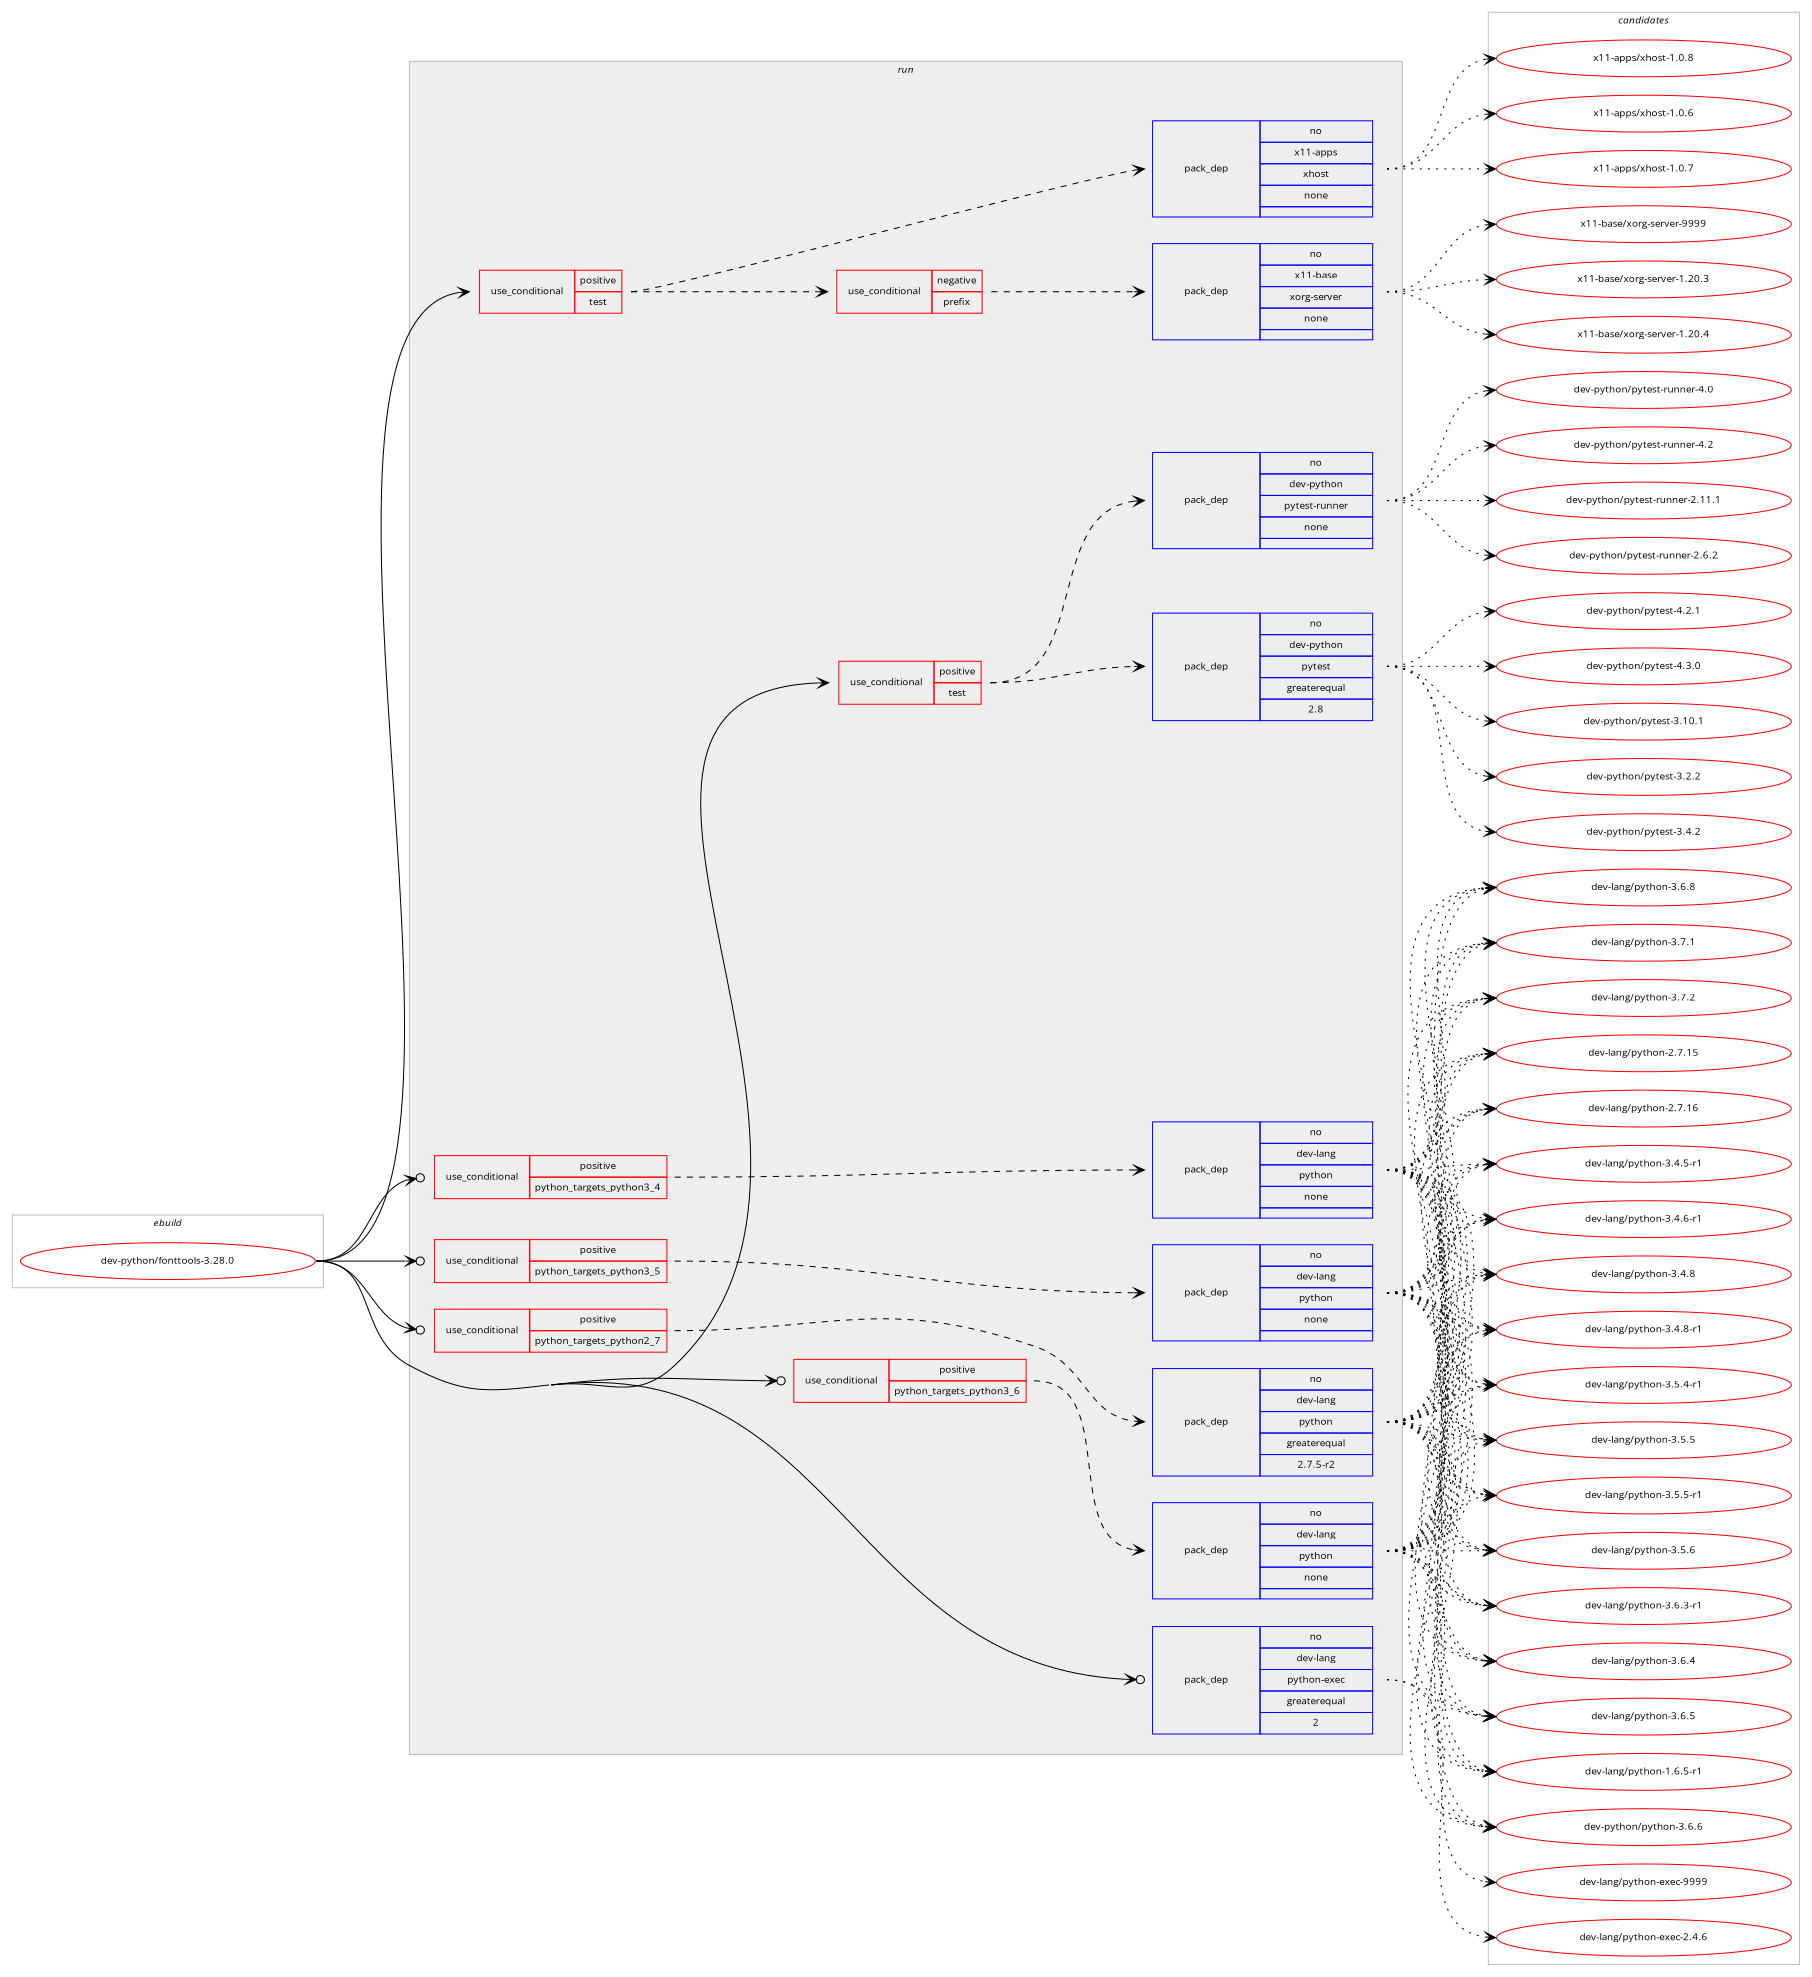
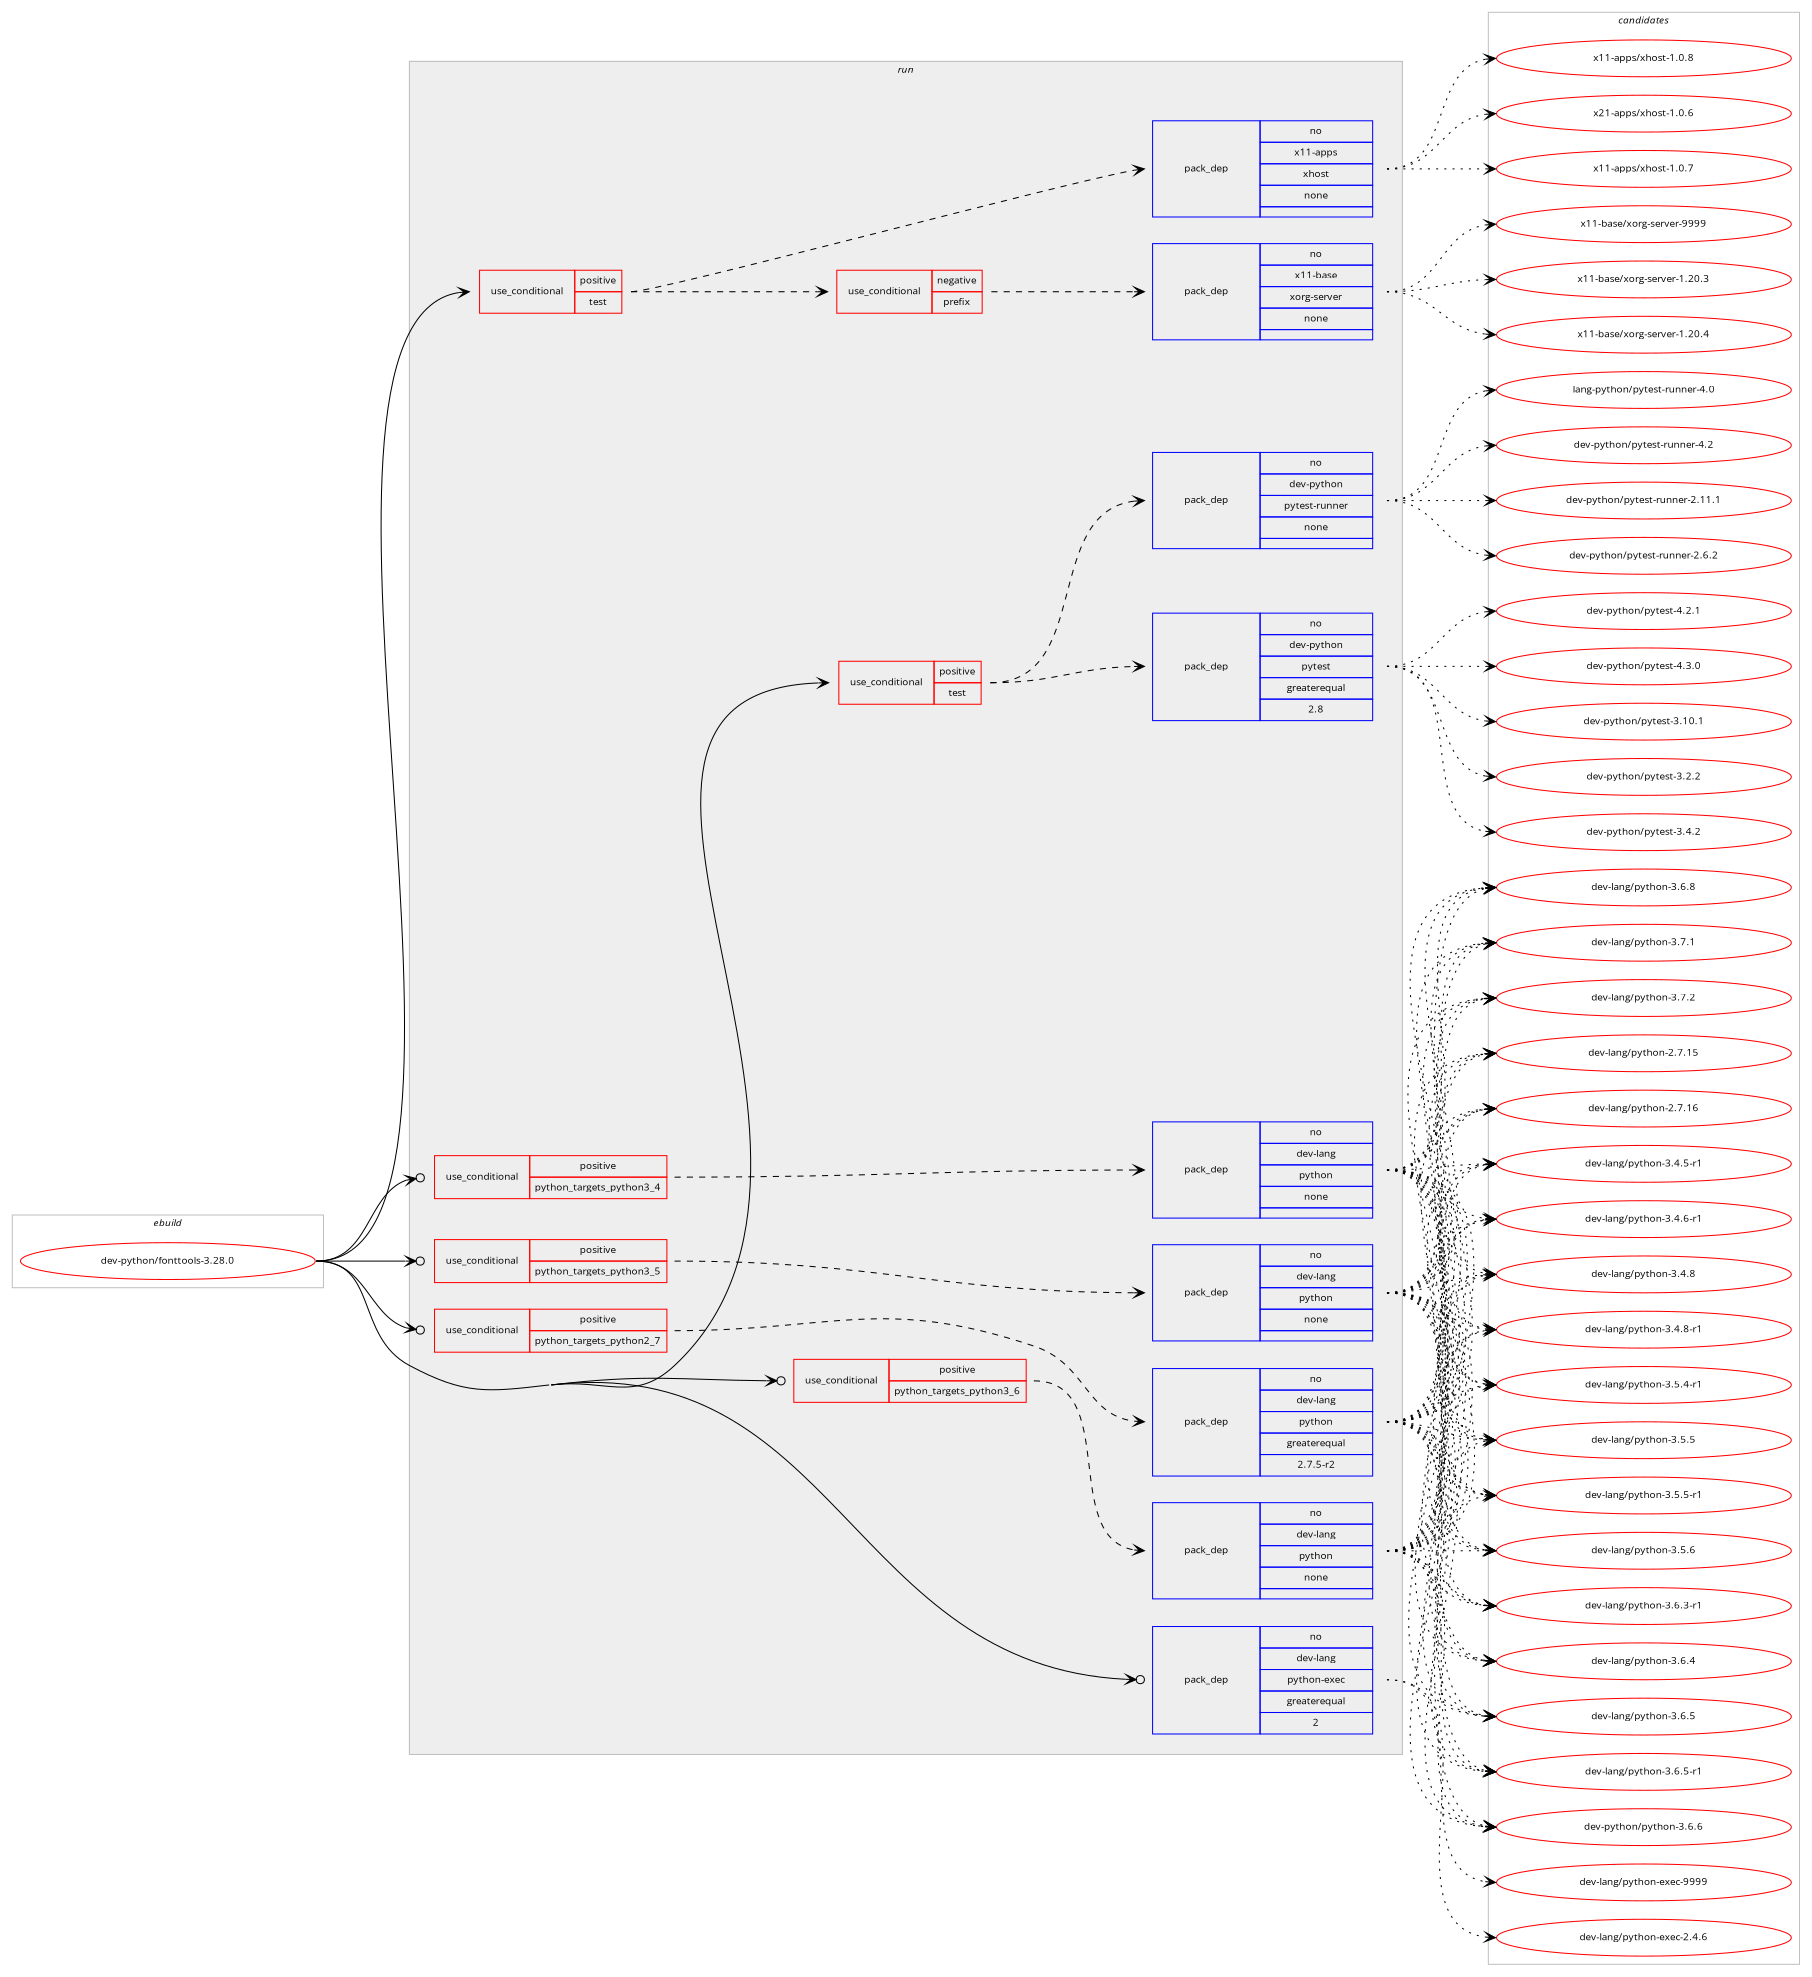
(1644, 114) -> (1644, 114)
(1644, 390) -> (1644, 390)
(1644, 1772) -> (1644, 1772)
